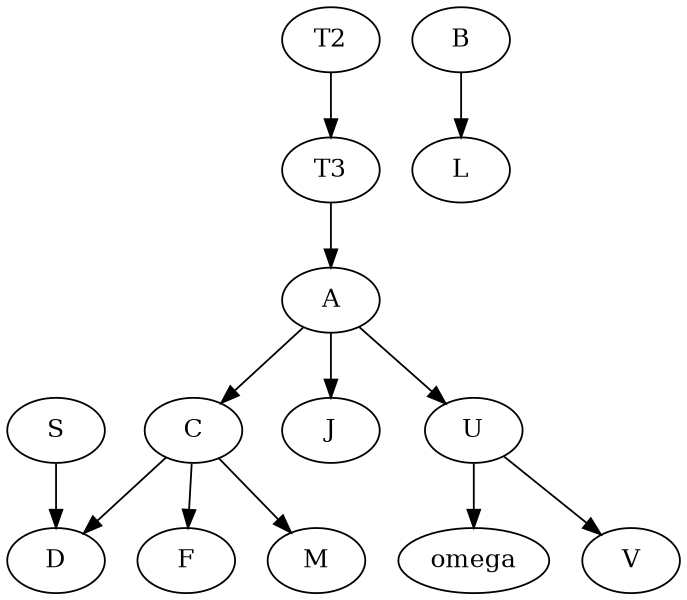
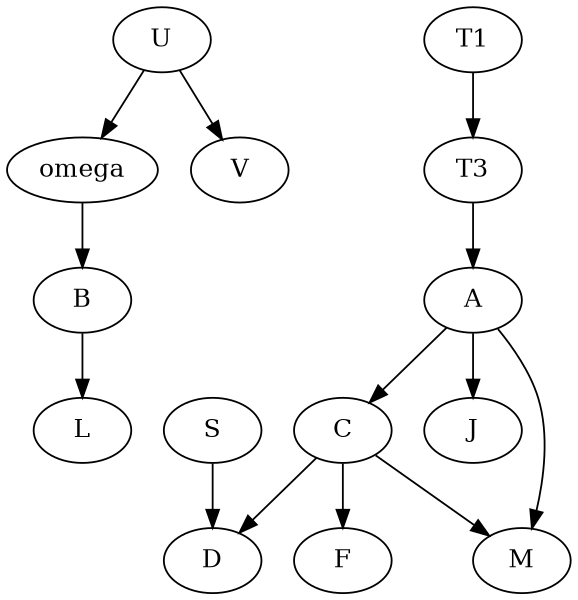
(331, 40) -> (473, 40)
none -> (82, 226)
(395, 359) -> (542, 414)
